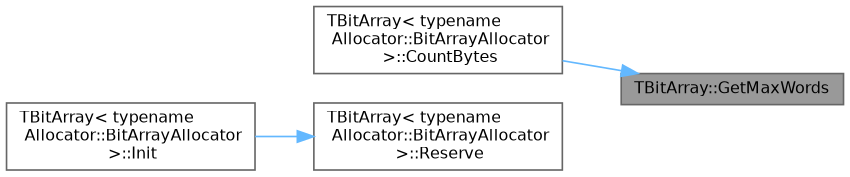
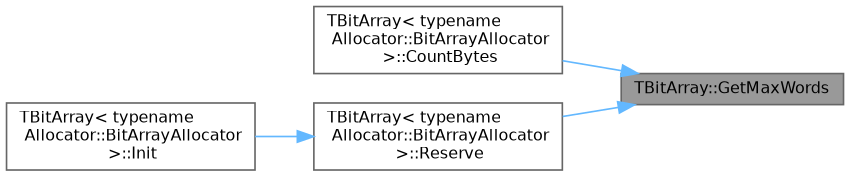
none -> (590, 112)
